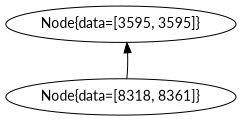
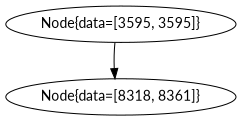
(128, 66) -> (114, 56)
